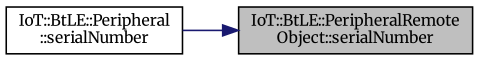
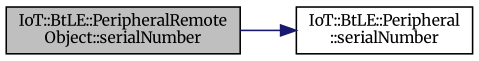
(203, 30) -> (260, 30)
